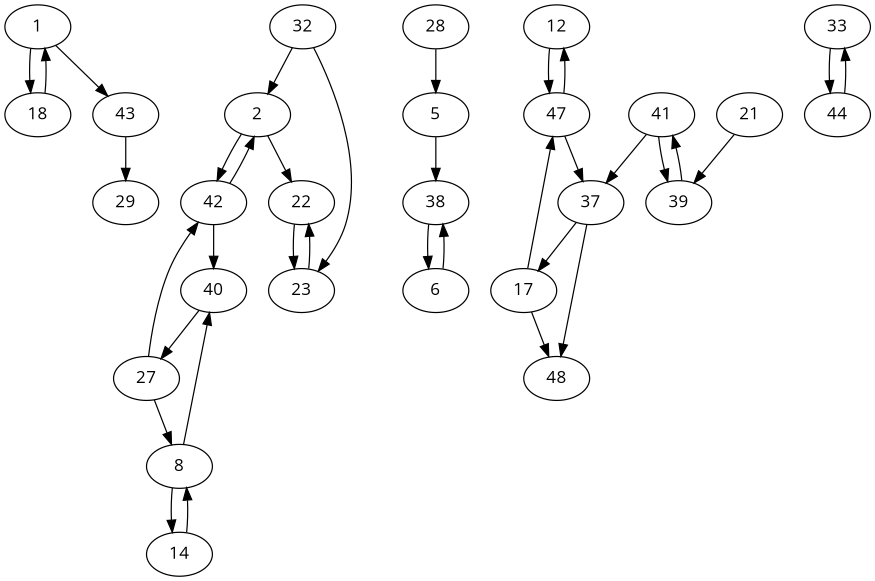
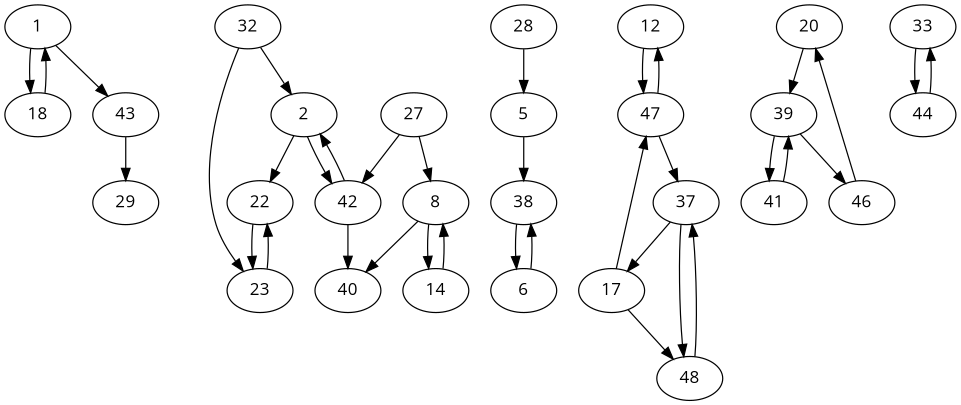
(750, 115) -> (809, 27)
(630, 154) -> (696, 297)
none -> (862, 203)
(184, 330) -> none
